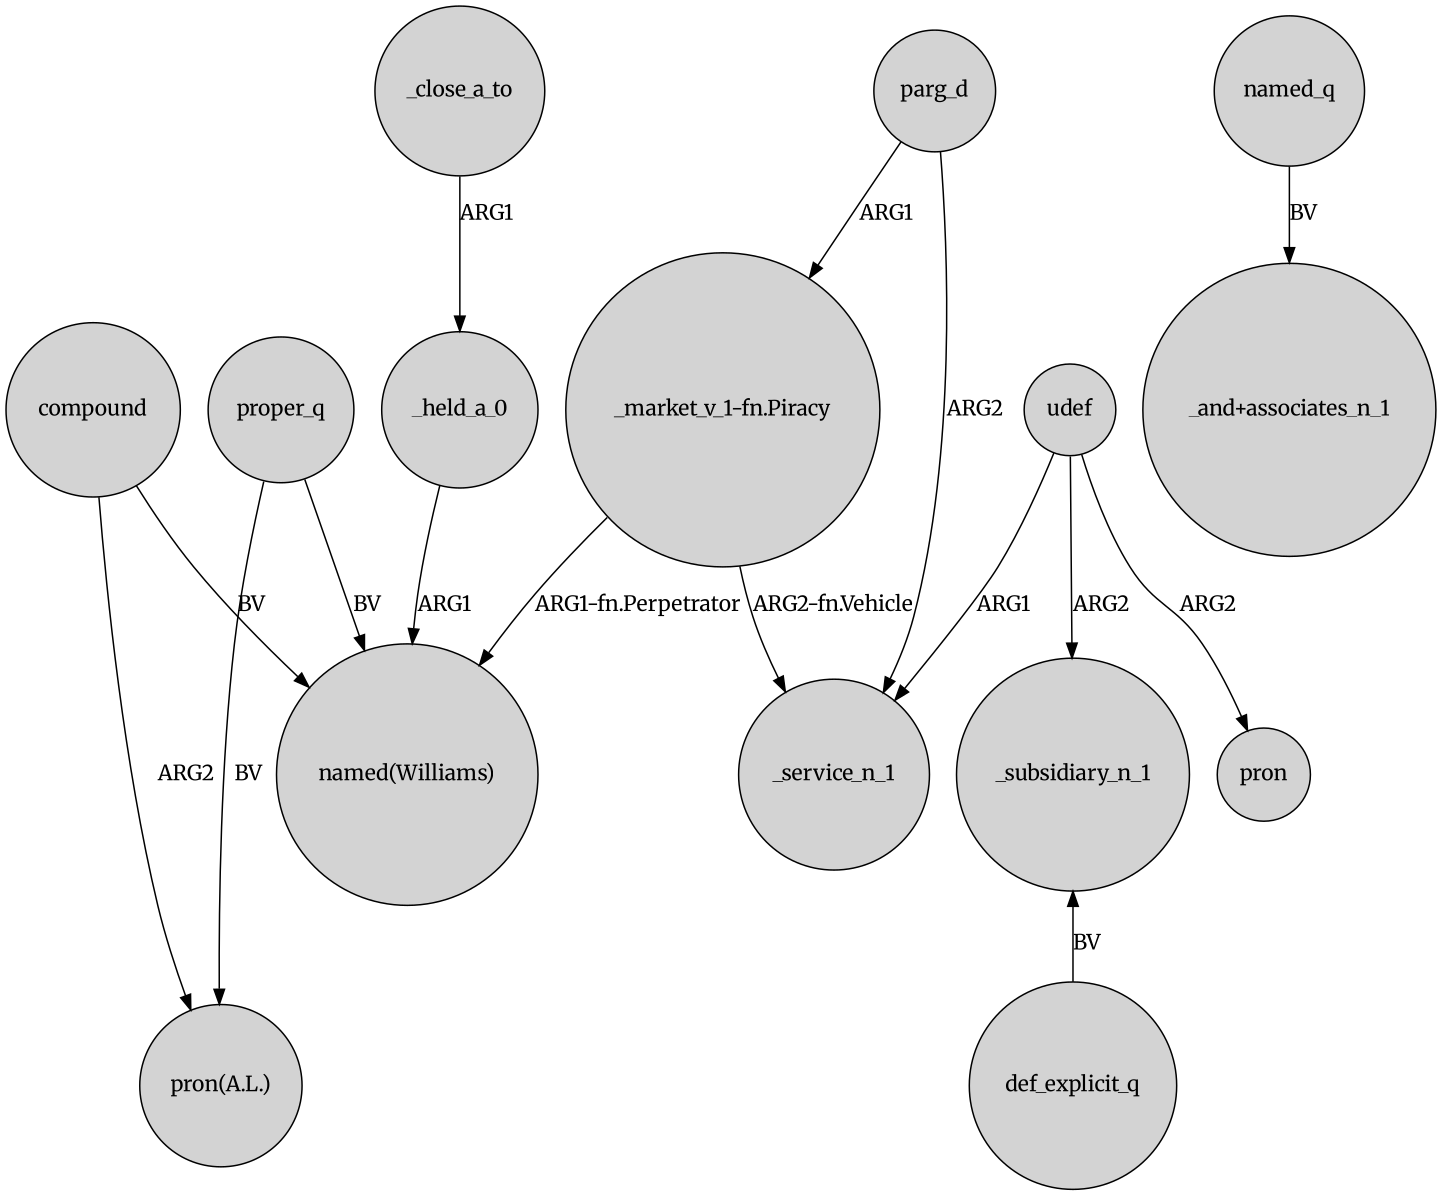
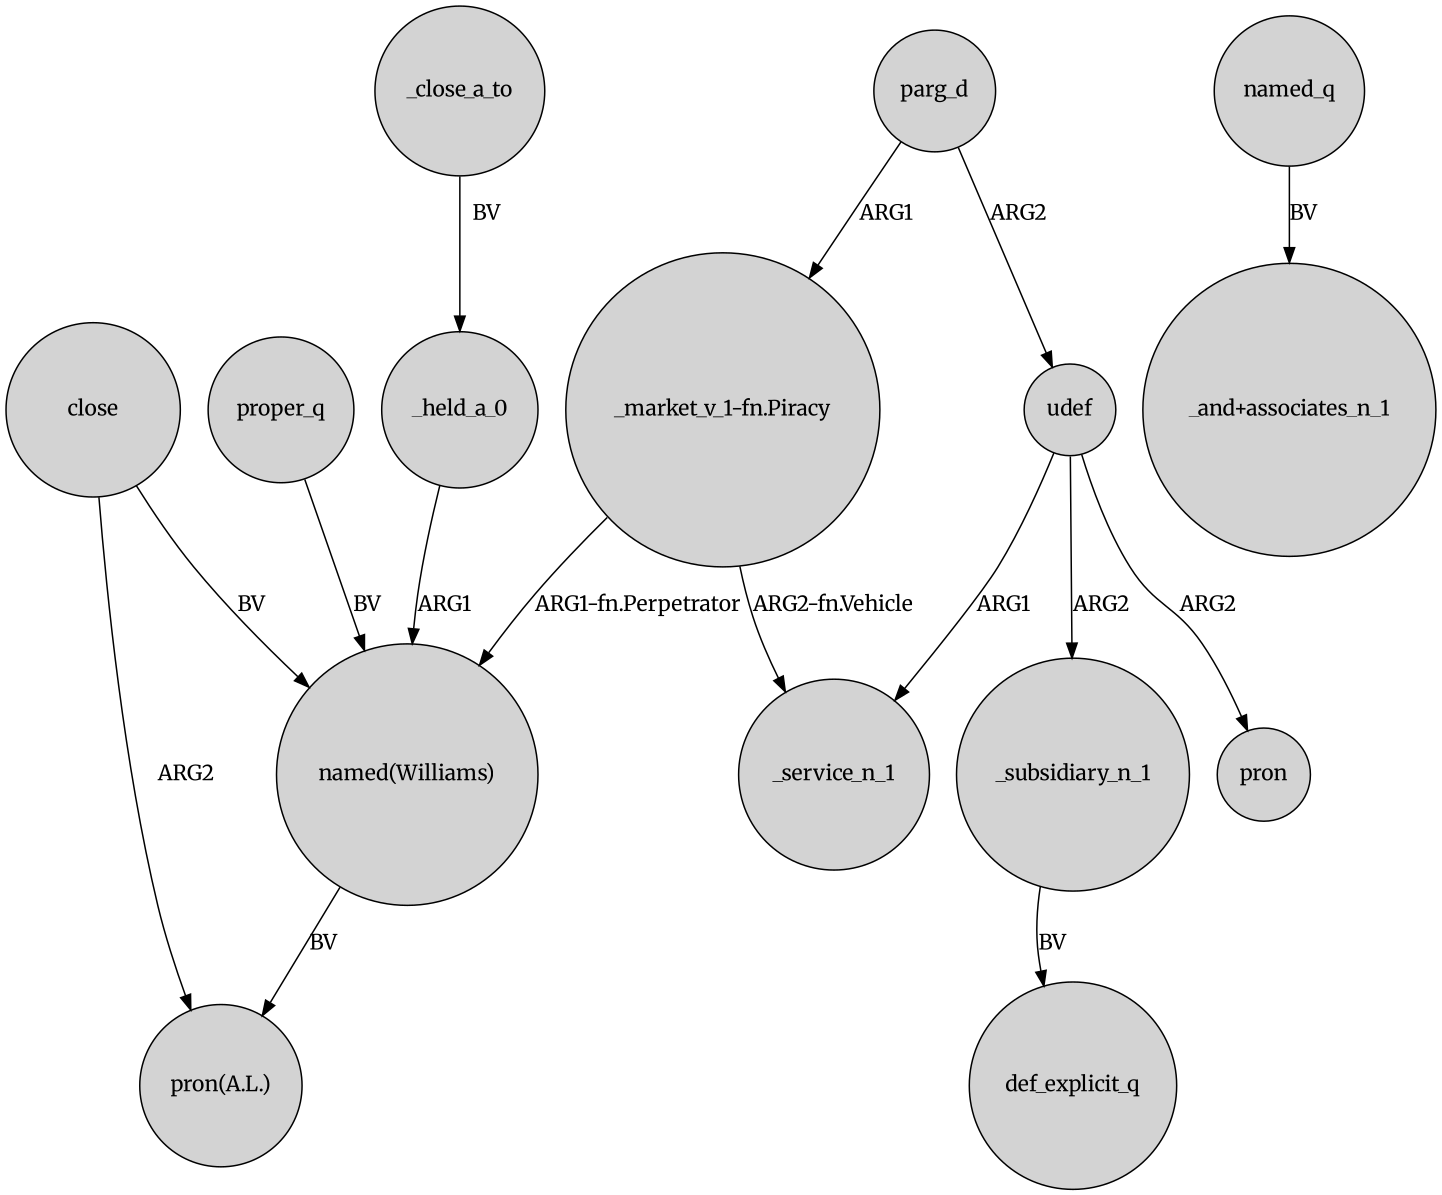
(487, 214) -> (487, 214)
(93, 410) -> (93, 410)
(943, 419) -> (1002, 250)
(226, 734) -> (305, 945)
(1073, 944) -> (1037, 929)
